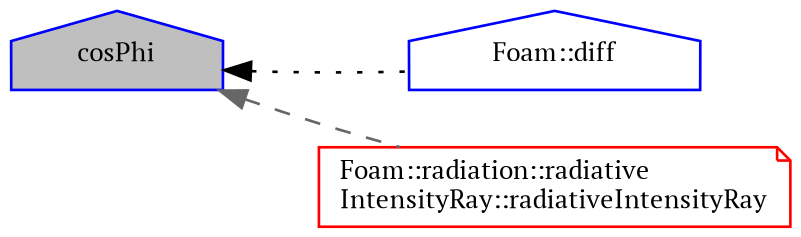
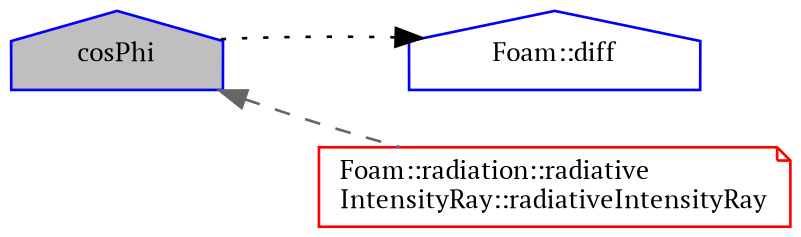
(330, 72) -> (307, 37)
